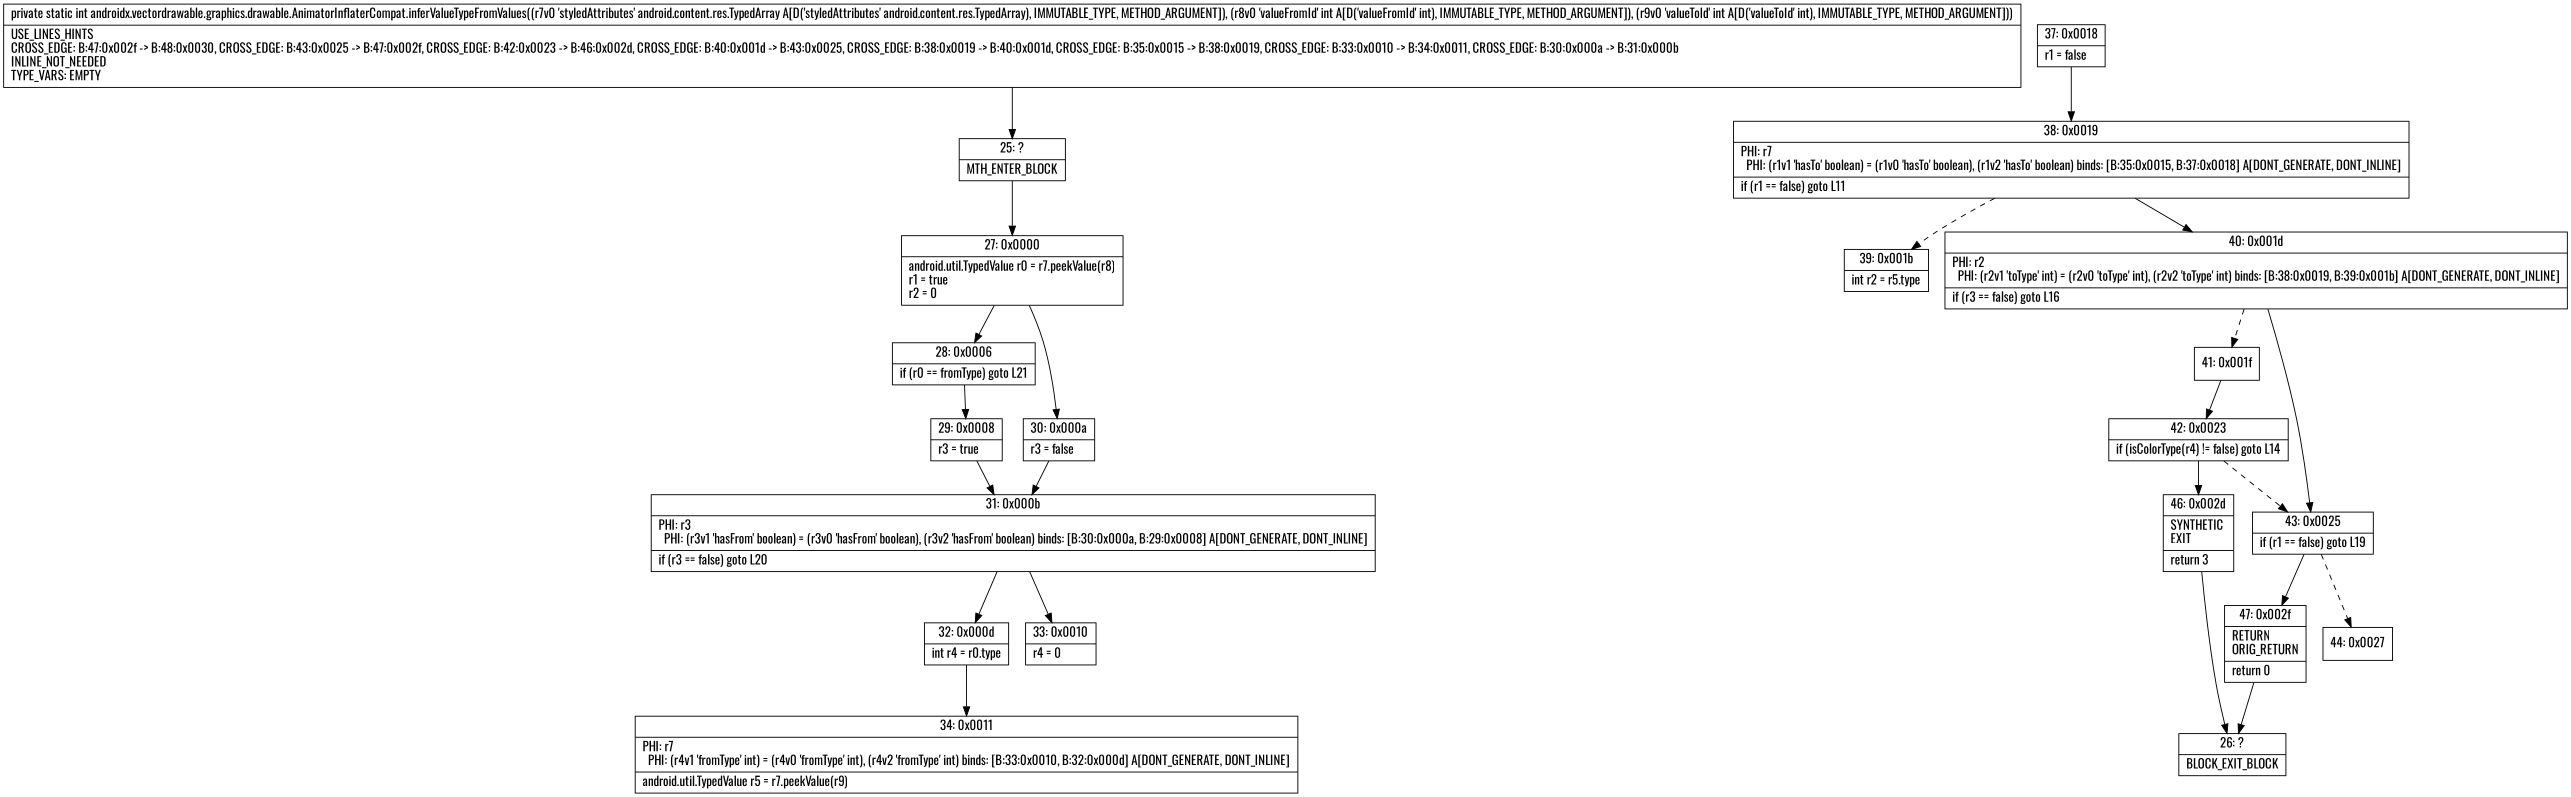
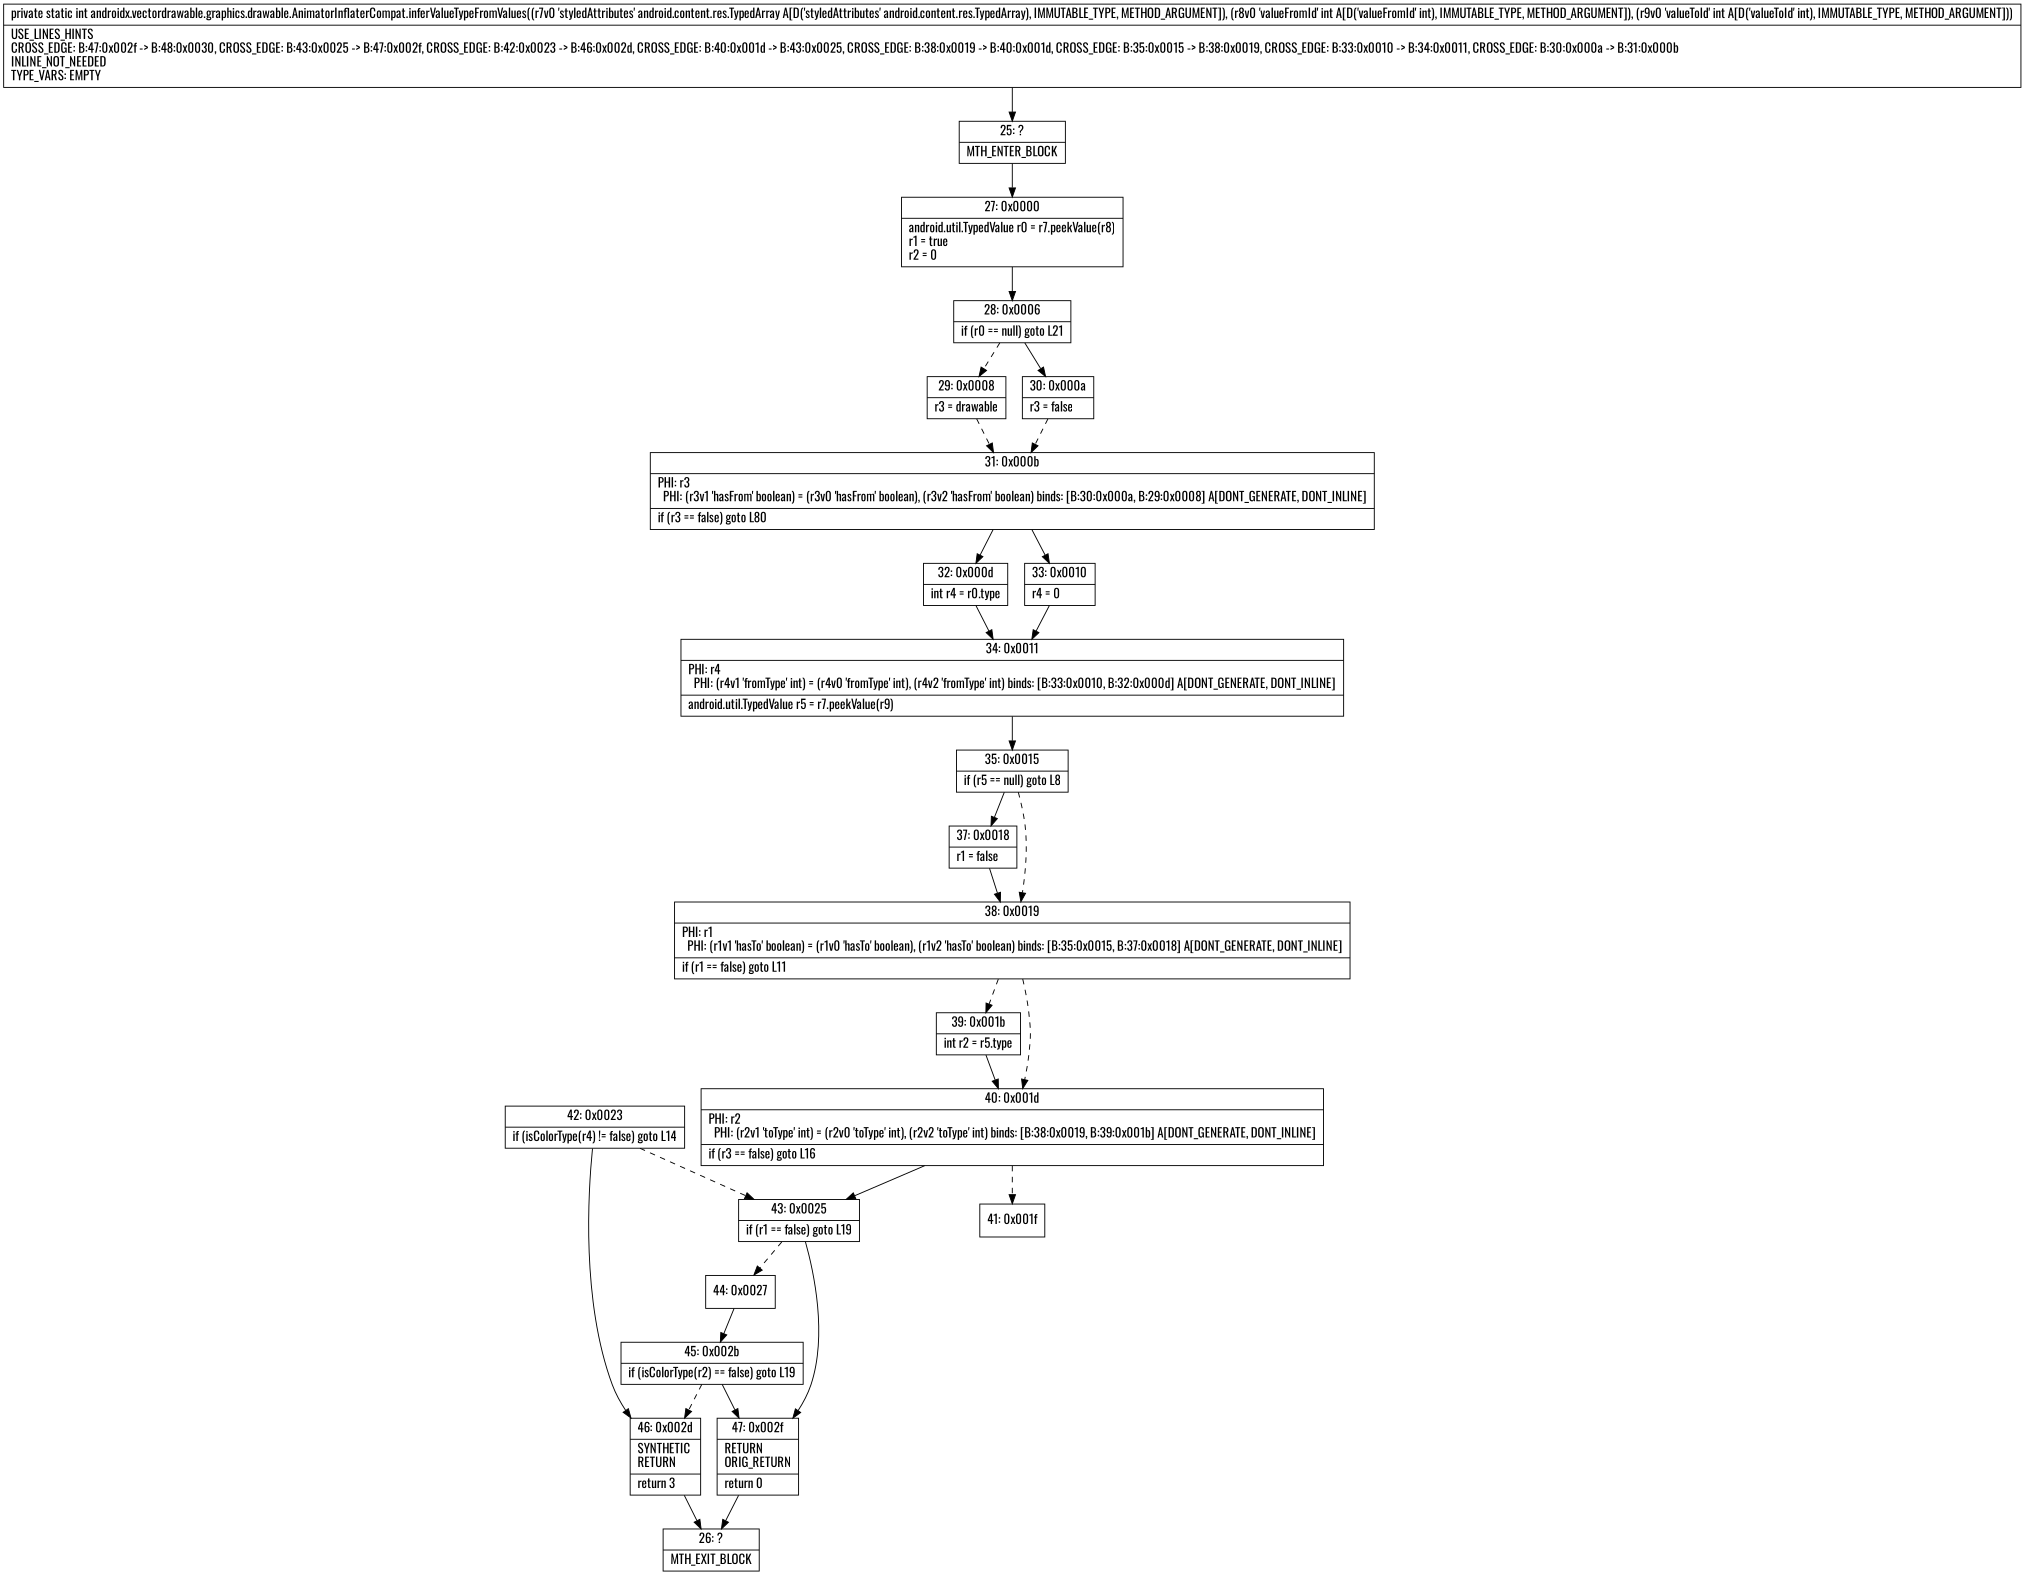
(1758, 152) -> (699, 933)
(2160, 213) -> (1030, 1029)
(1047, 356) -> (1033, 356)
(964, 374) -> (1012, 332)
(2215, 395) -> none
(965, 397) -> (992, 356)
(959, 450) -> (967, 408)
(983, 474) -> (983, 432)
(1043, 474) -> (1042, 432)
(2181, 540) -> (657, 1463)
(713, 561) -> (713, 519)
none -> (1043, 618)
(659, 747) -> (706, 670)
(2232, 765) -> (711, 1560)
none -> (1012, 771)
none -> (991, 1068)
none -> (712, 1363)
